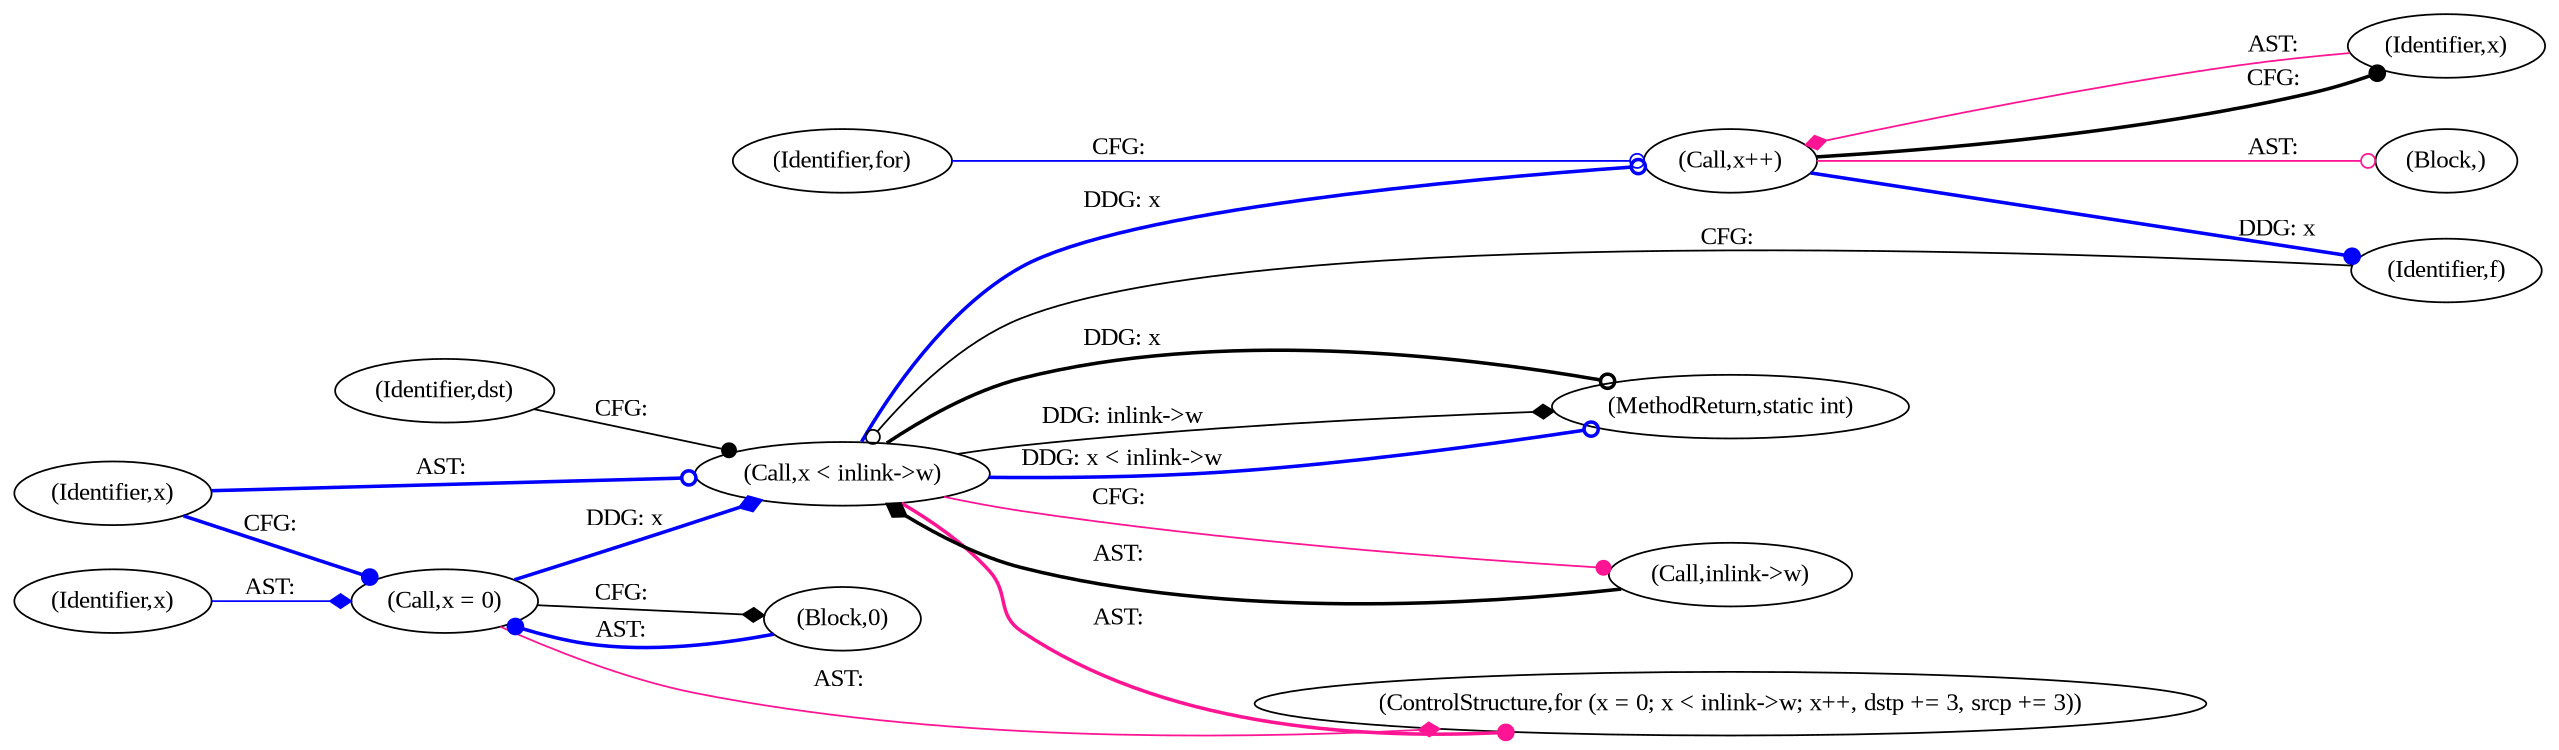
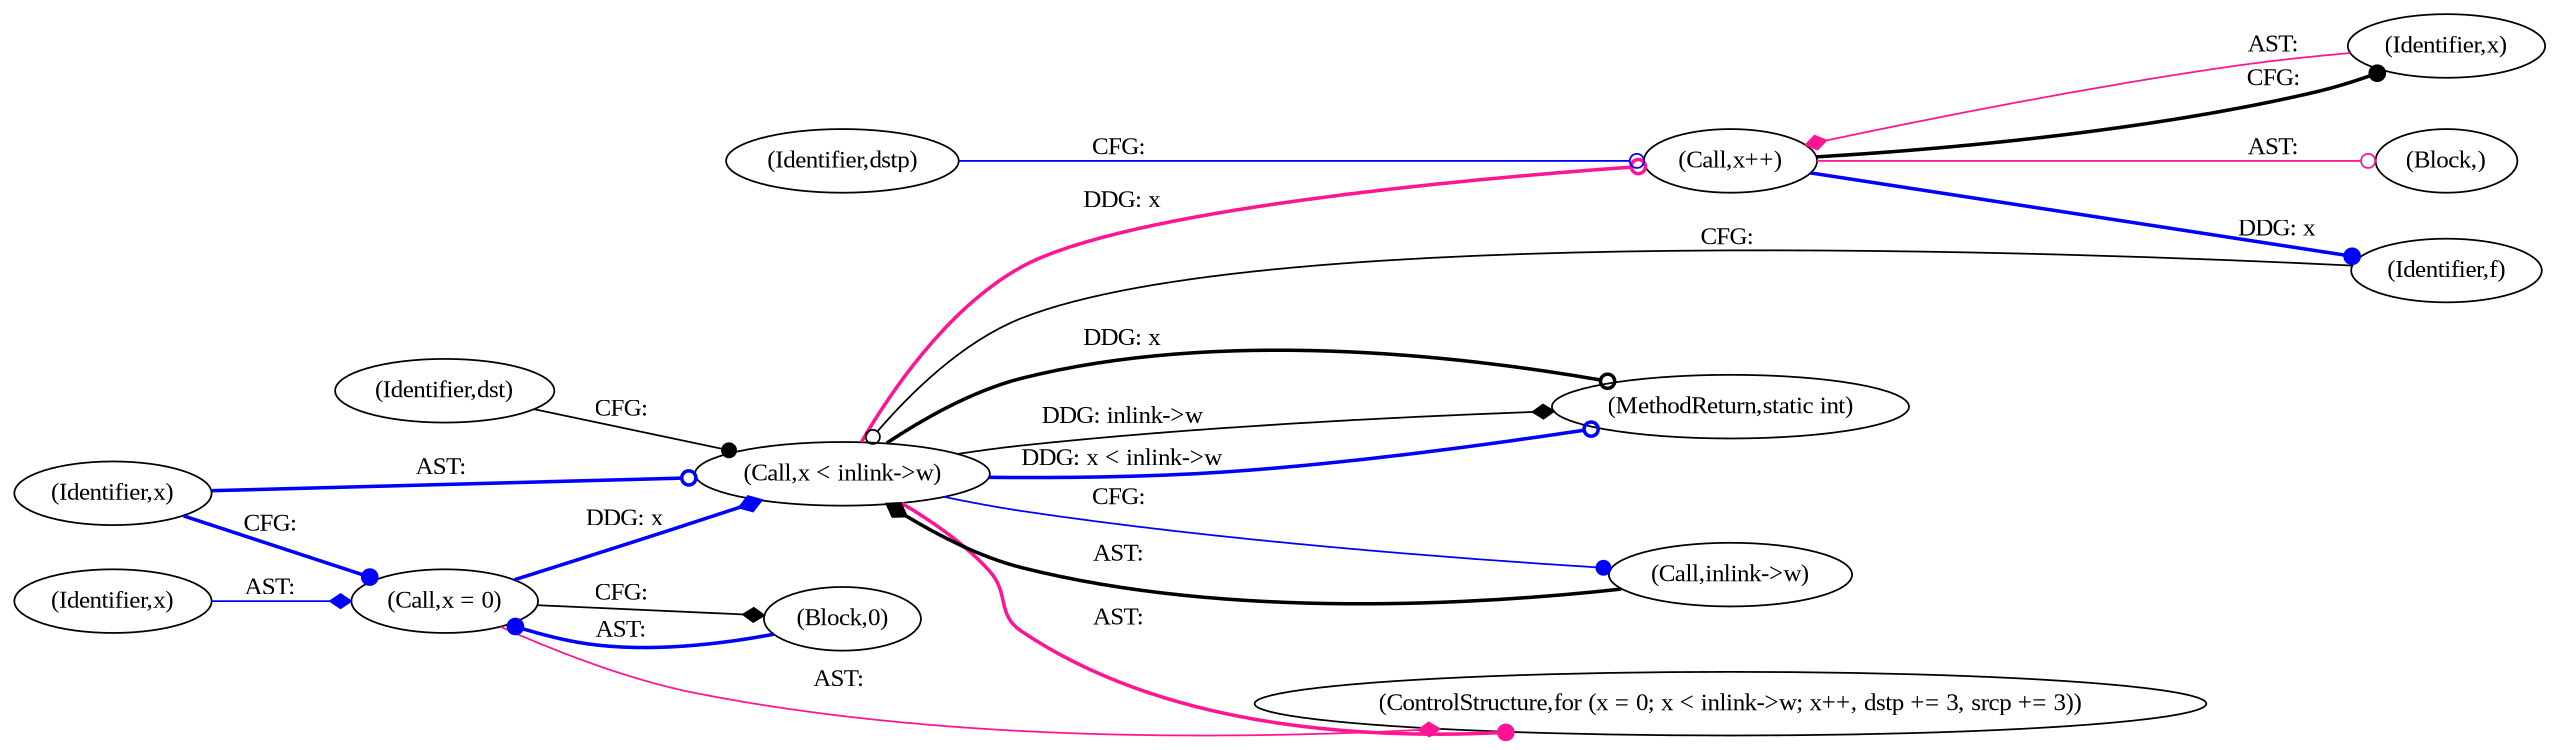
(842, 161) -> (842, 161)
(1204, 216) -> (1204, 216)
(1269, 541) -> (1269, 541)
